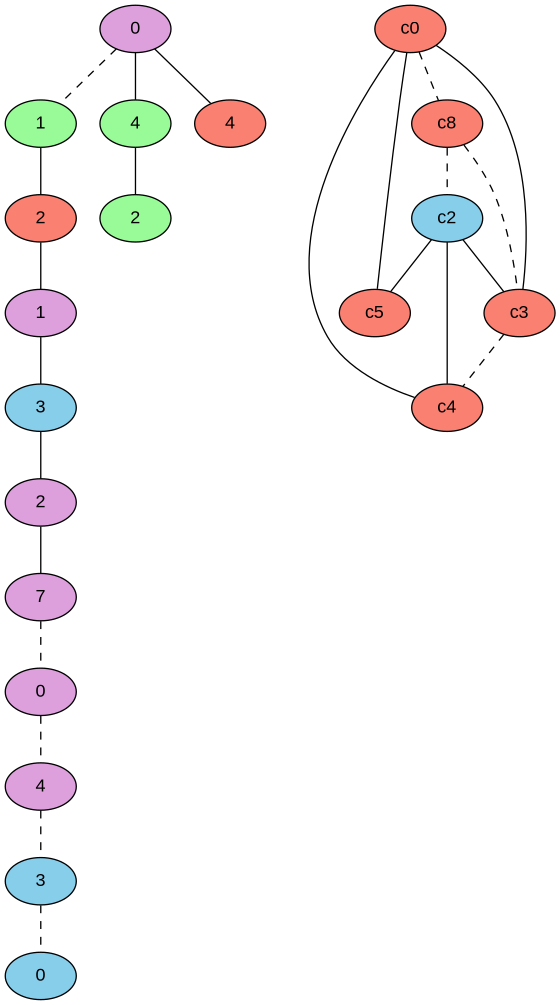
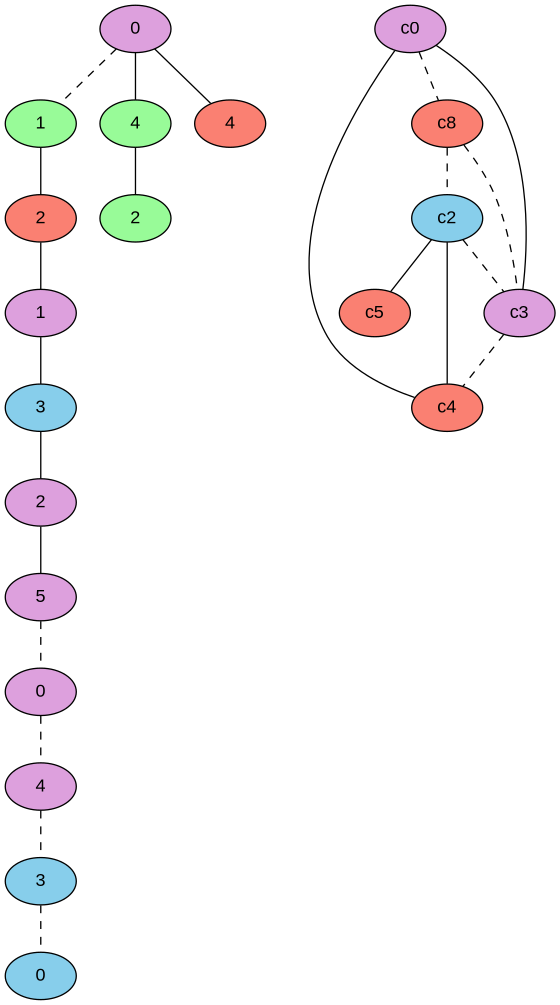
(410, 29) -> (410, 29)
(391, 171) -> none
(483, 266) -> (483, 266)
(520, 313) -> (520, 313)
(41, 597) -> (41, 597)
